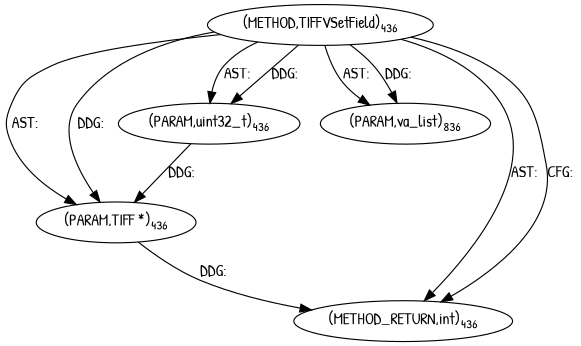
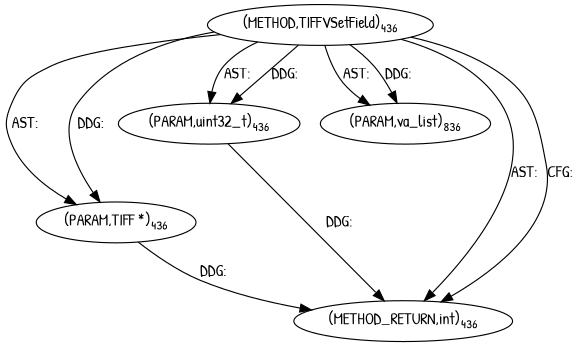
(167, 169) -> (302, 218)
